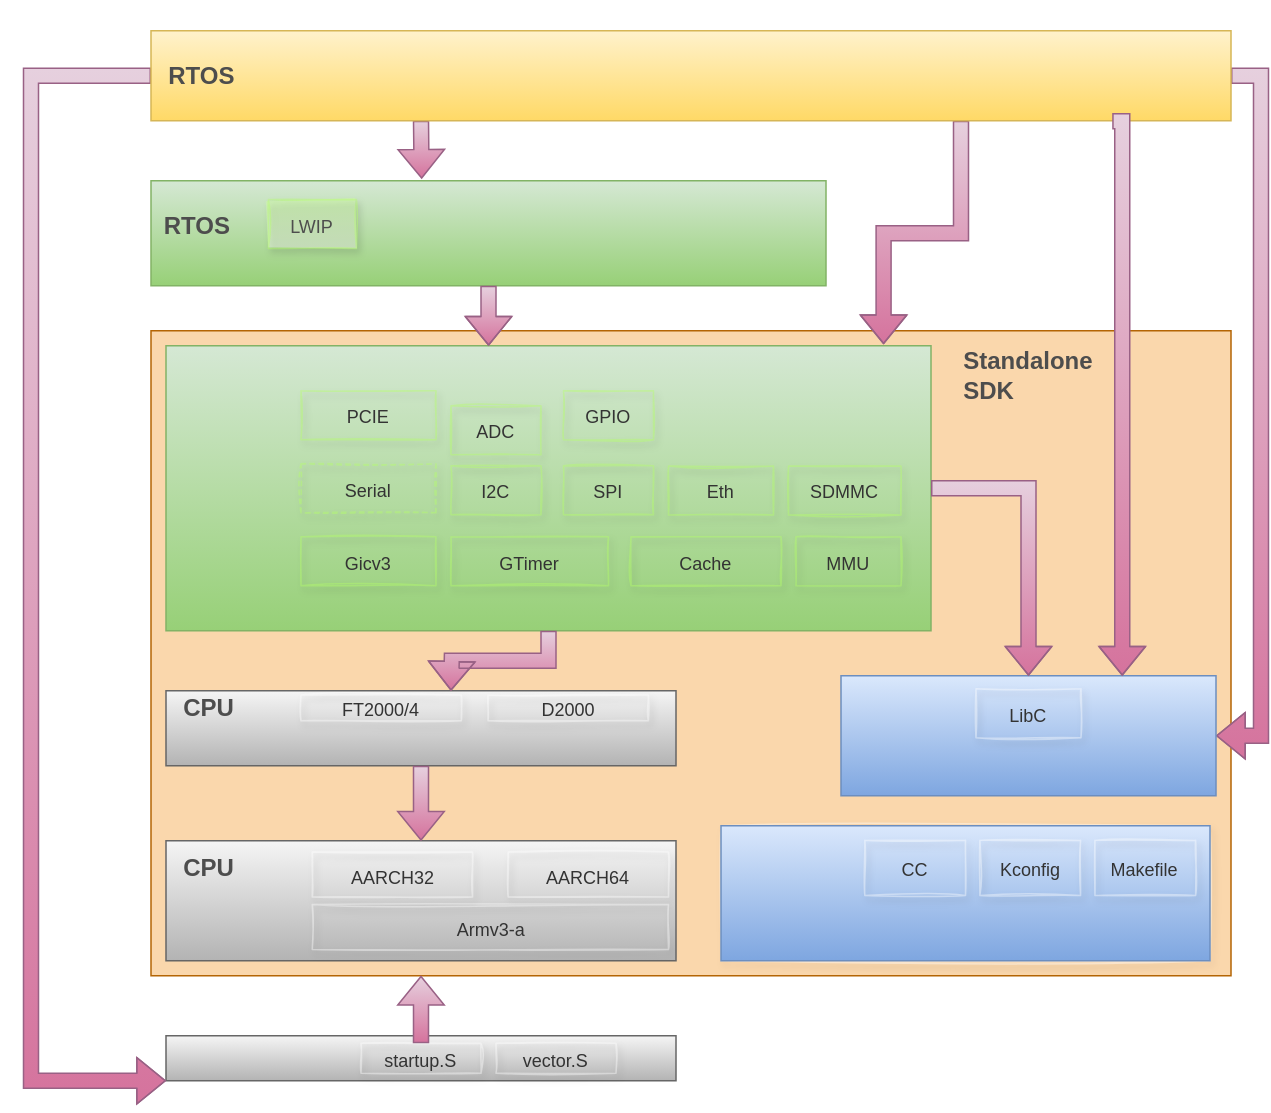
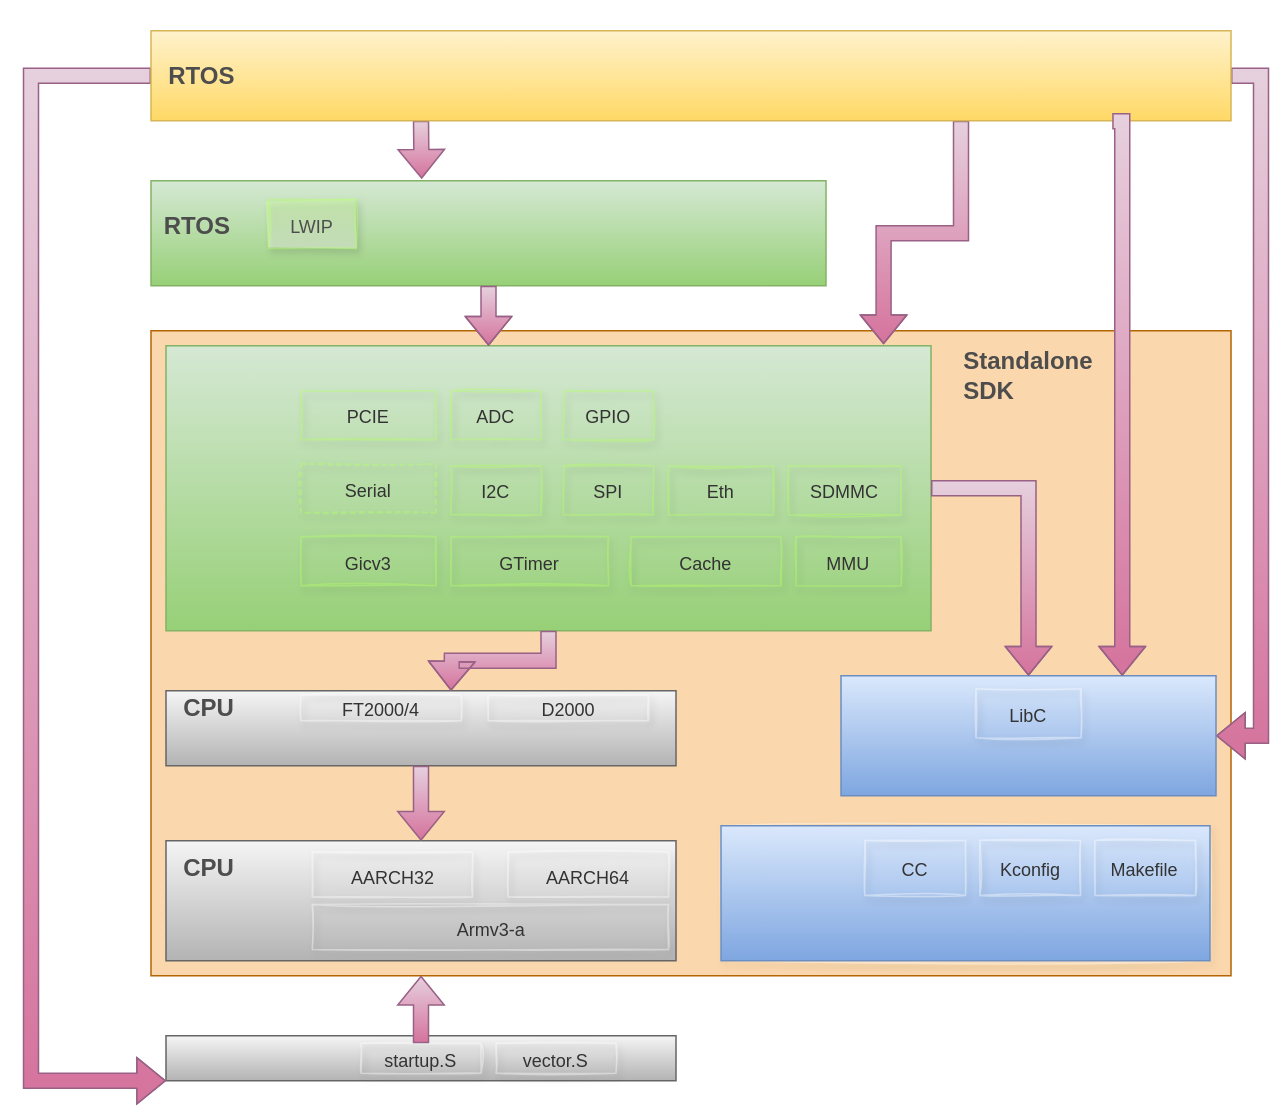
(496, 430) -> (496, 415)
